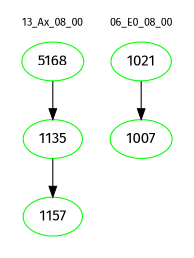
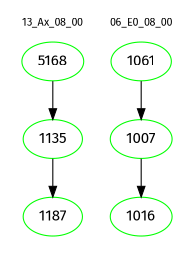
(141, 61) -> (141, 61)
(53, 217) -> (53, 217)
none -> (141, 217)
